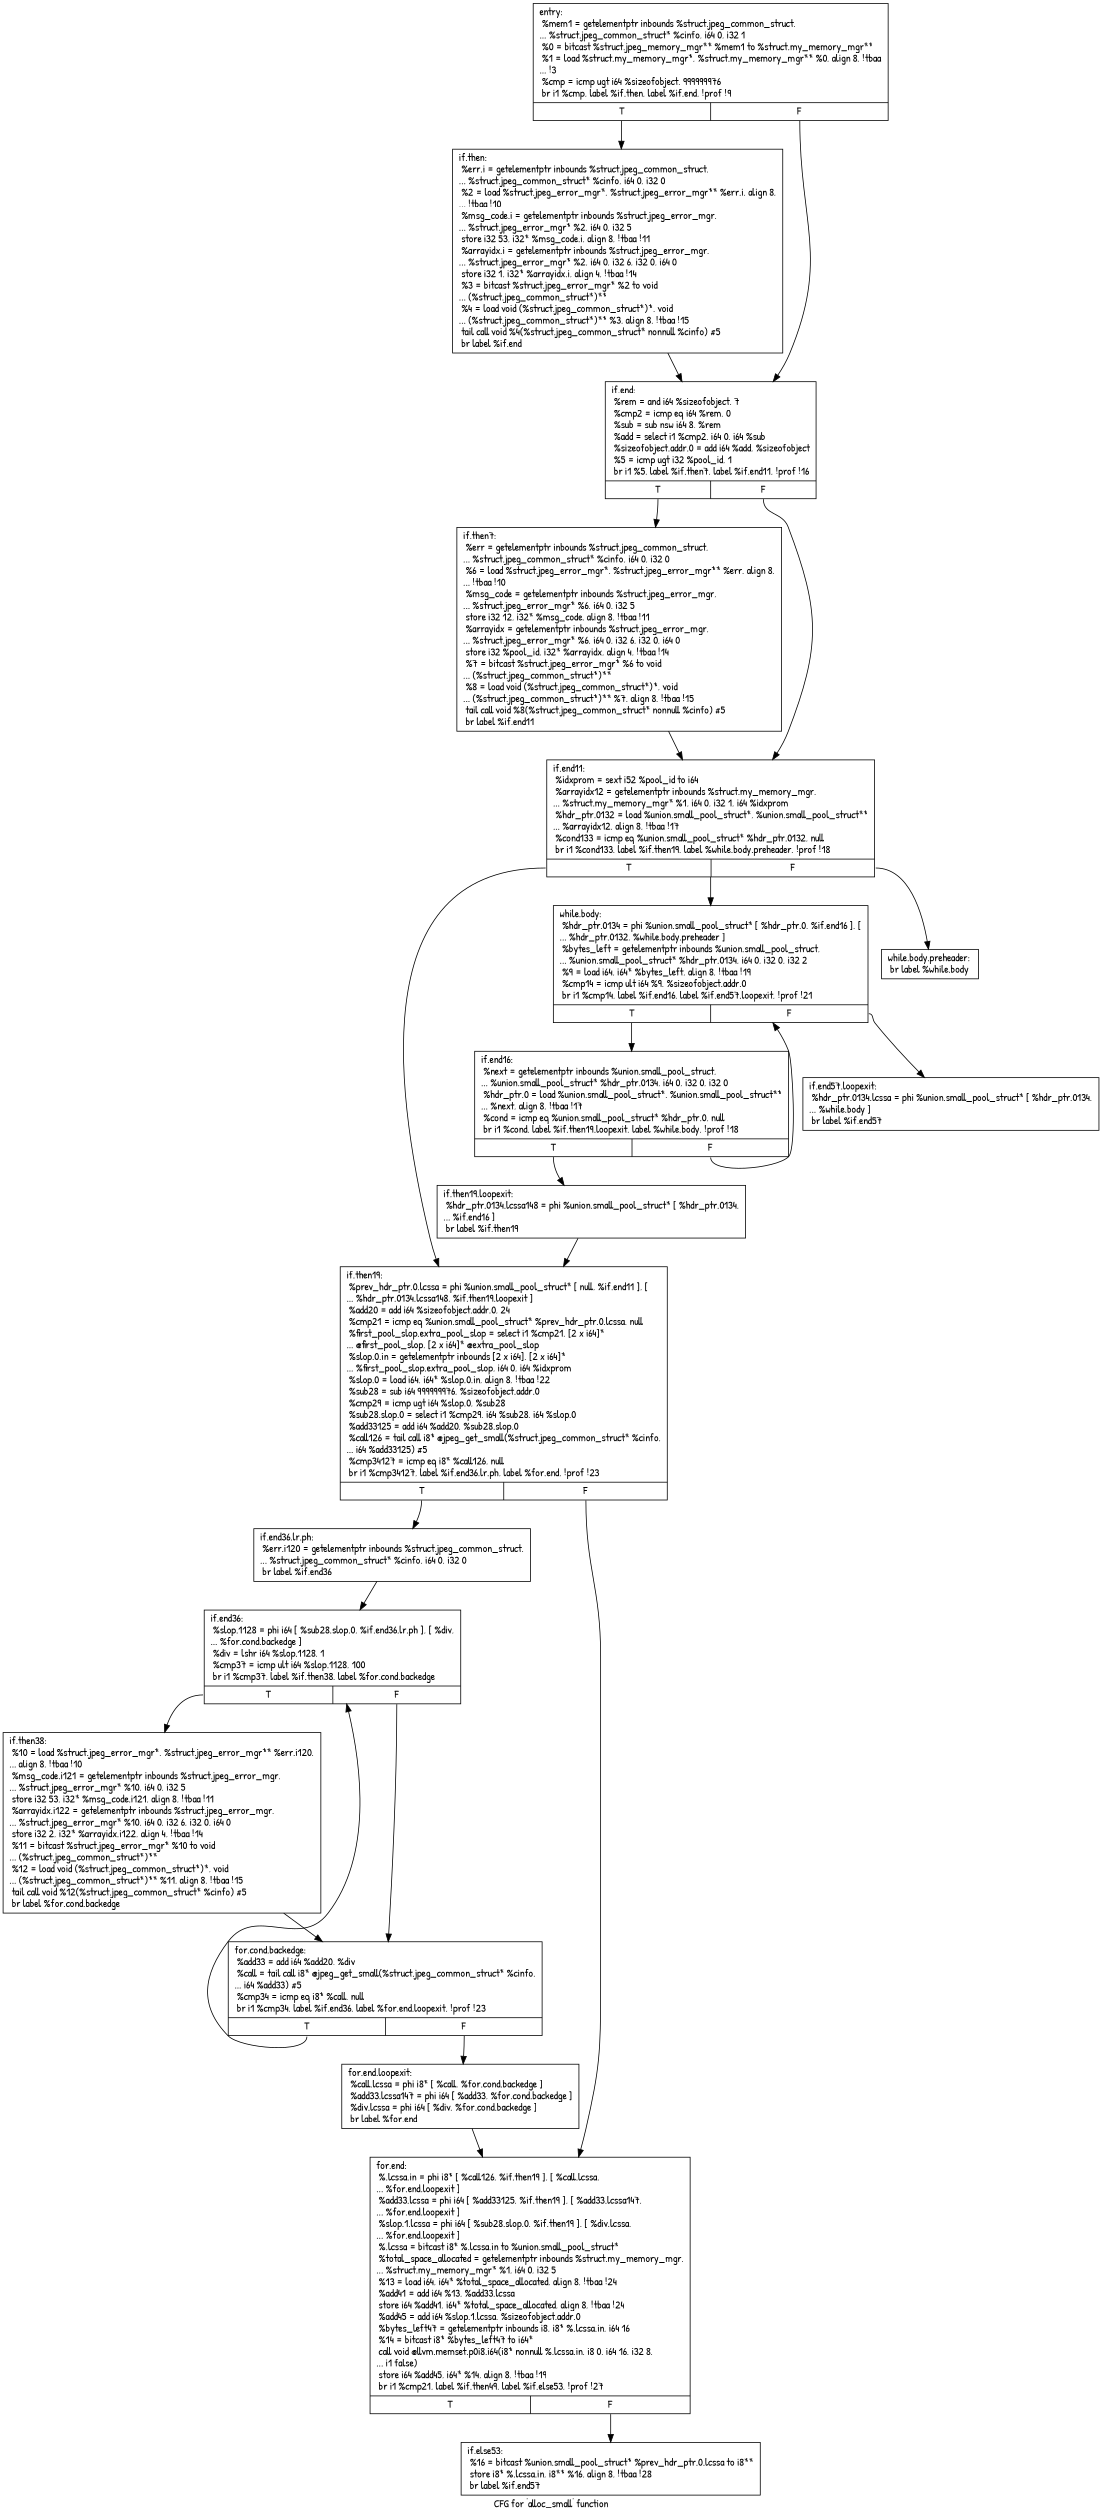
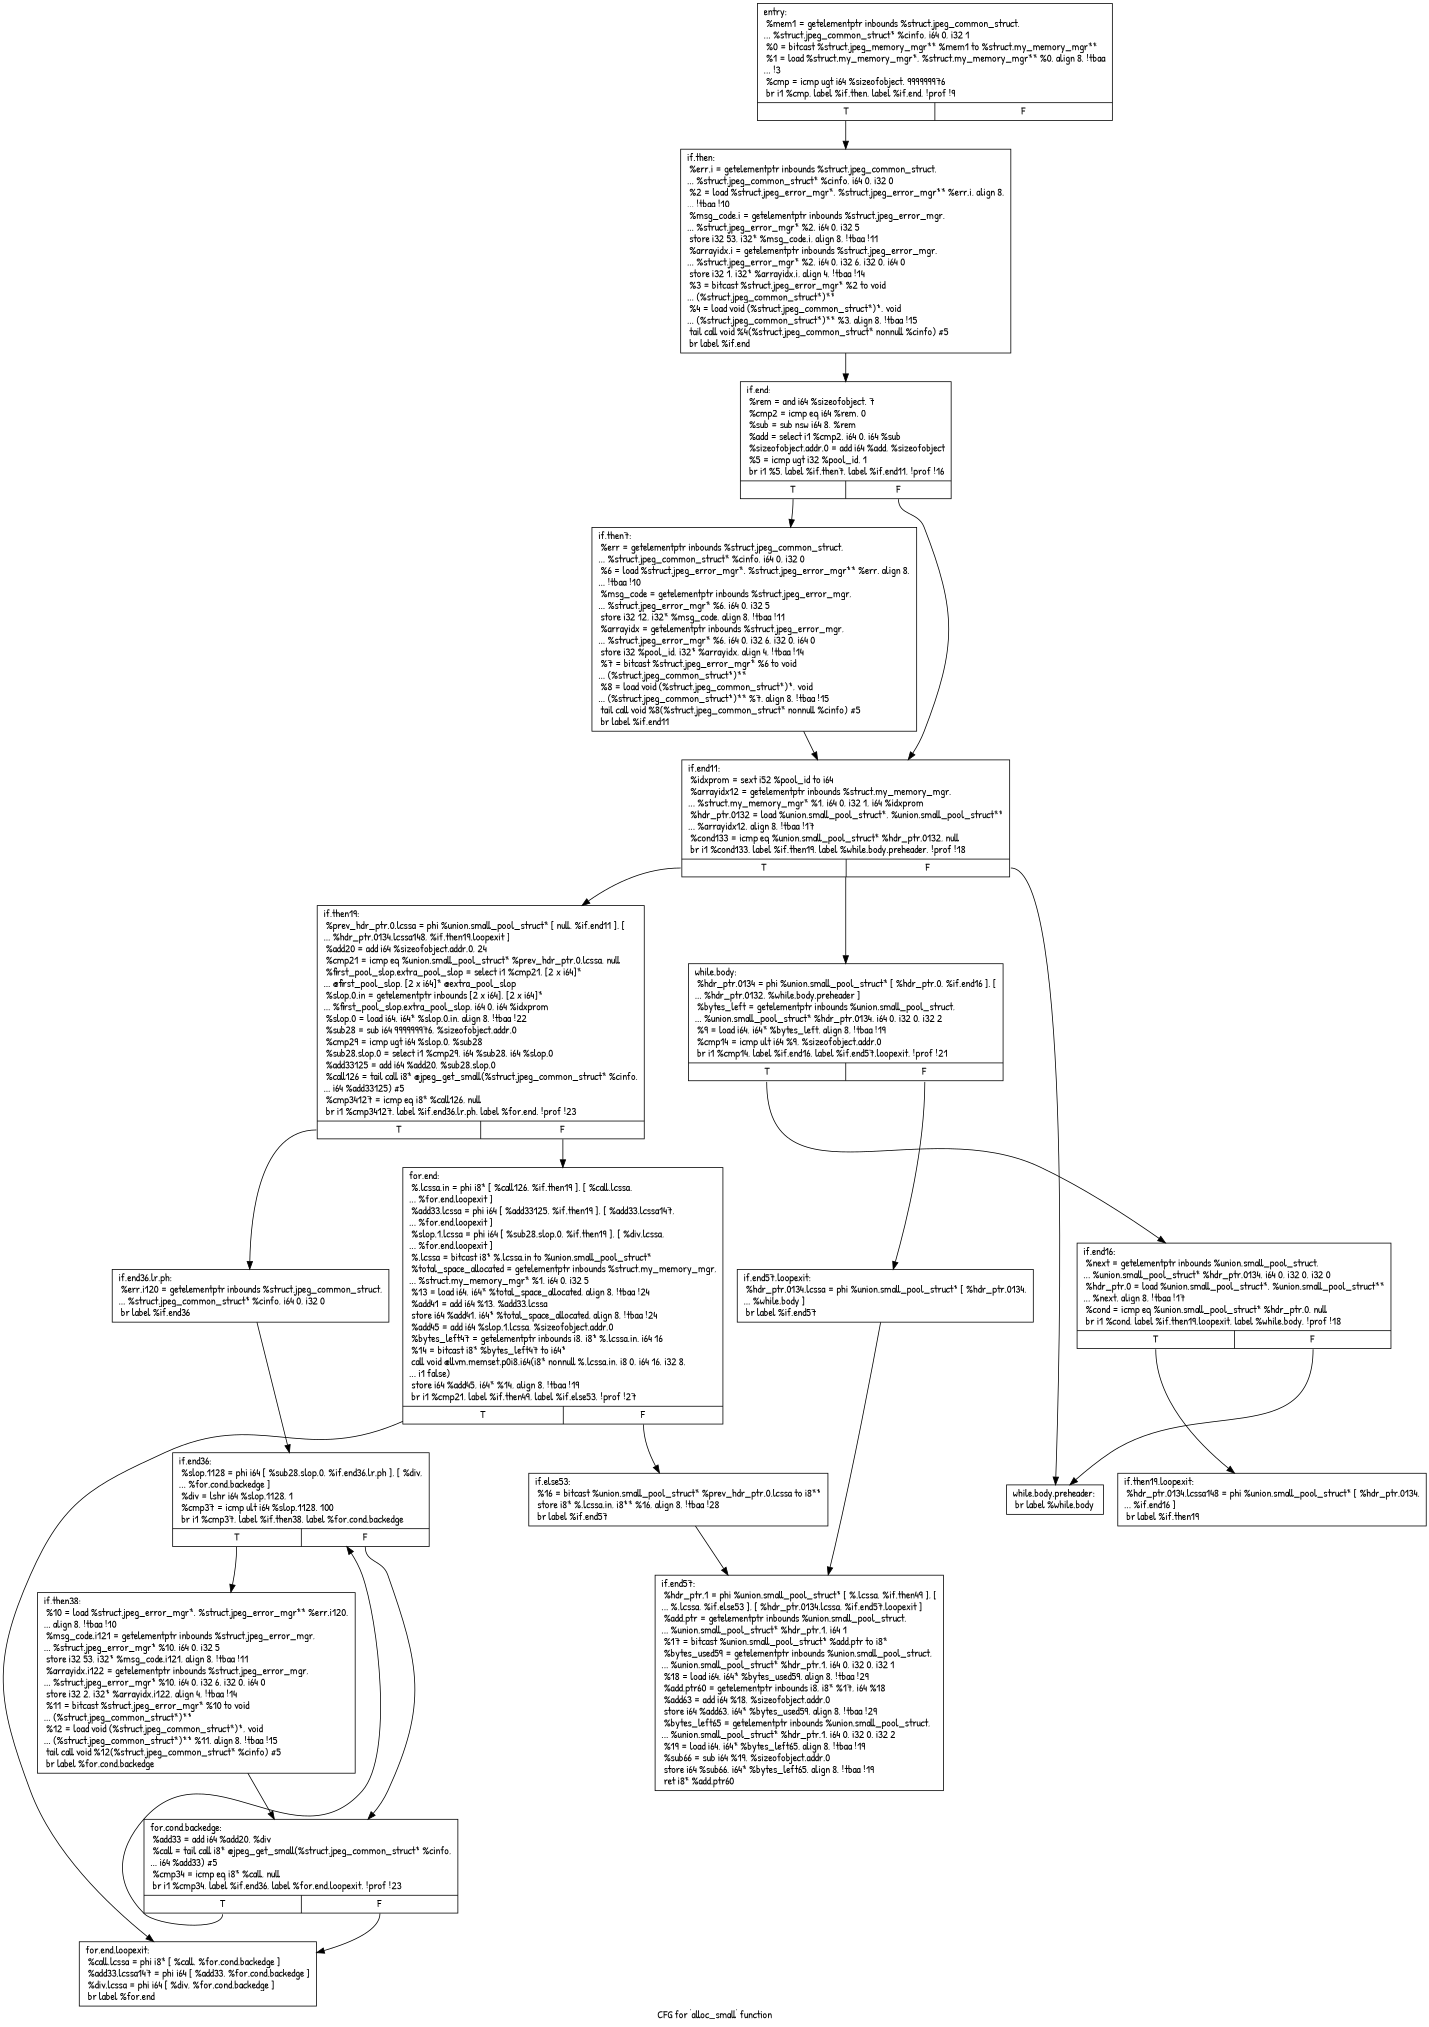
(810, 251) -> none
(793, 1134) -> (1207, 1423)
(573, 1249) -> none
none -> (799, 1683)
(476, 2139) -> (34, 1567)
